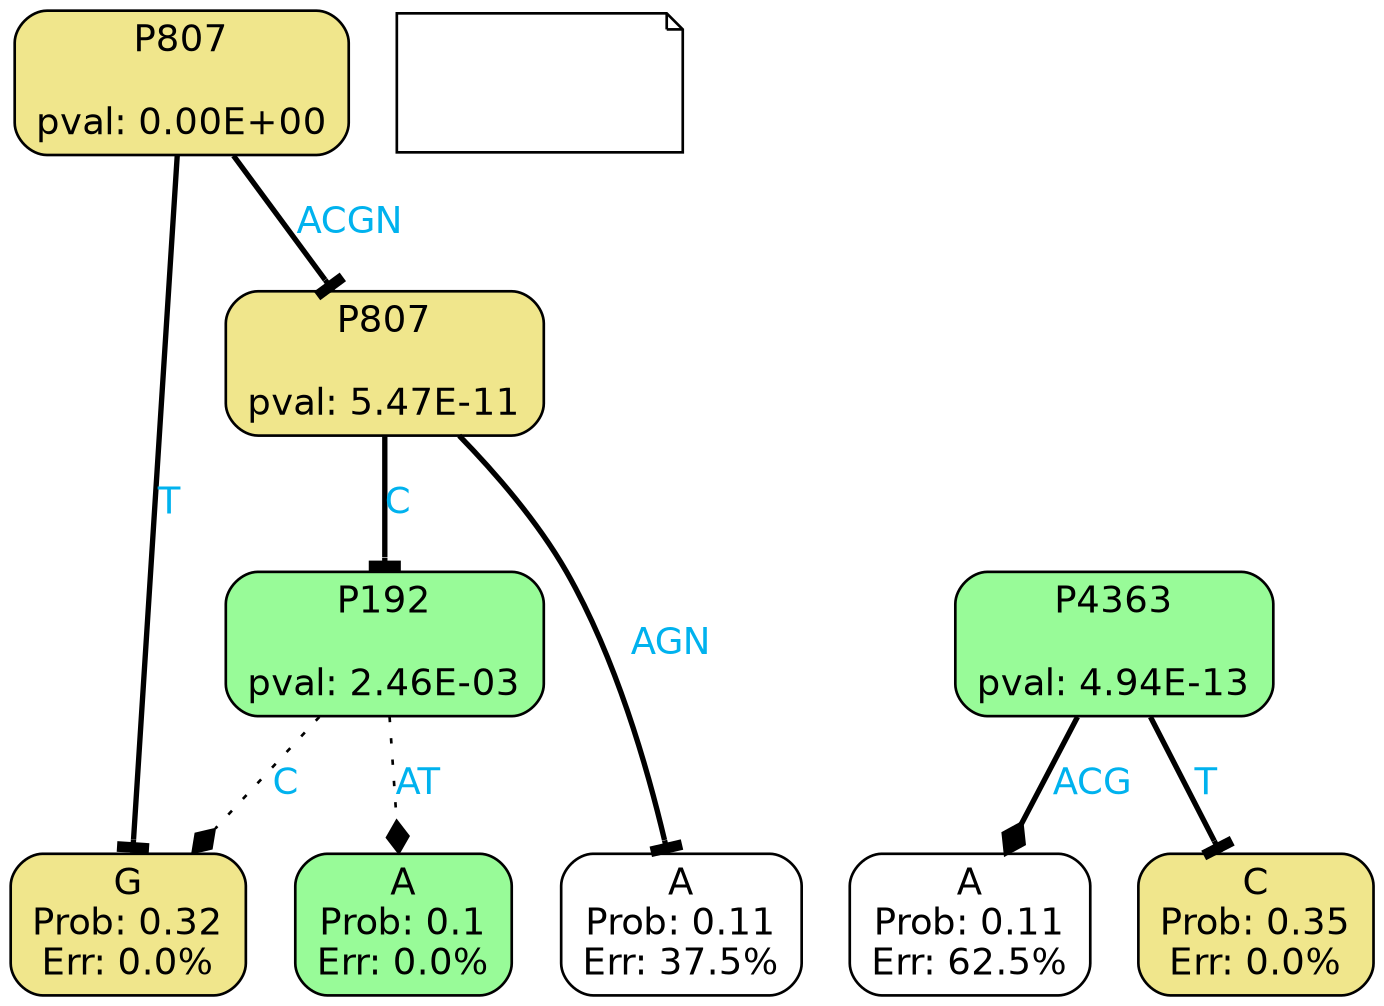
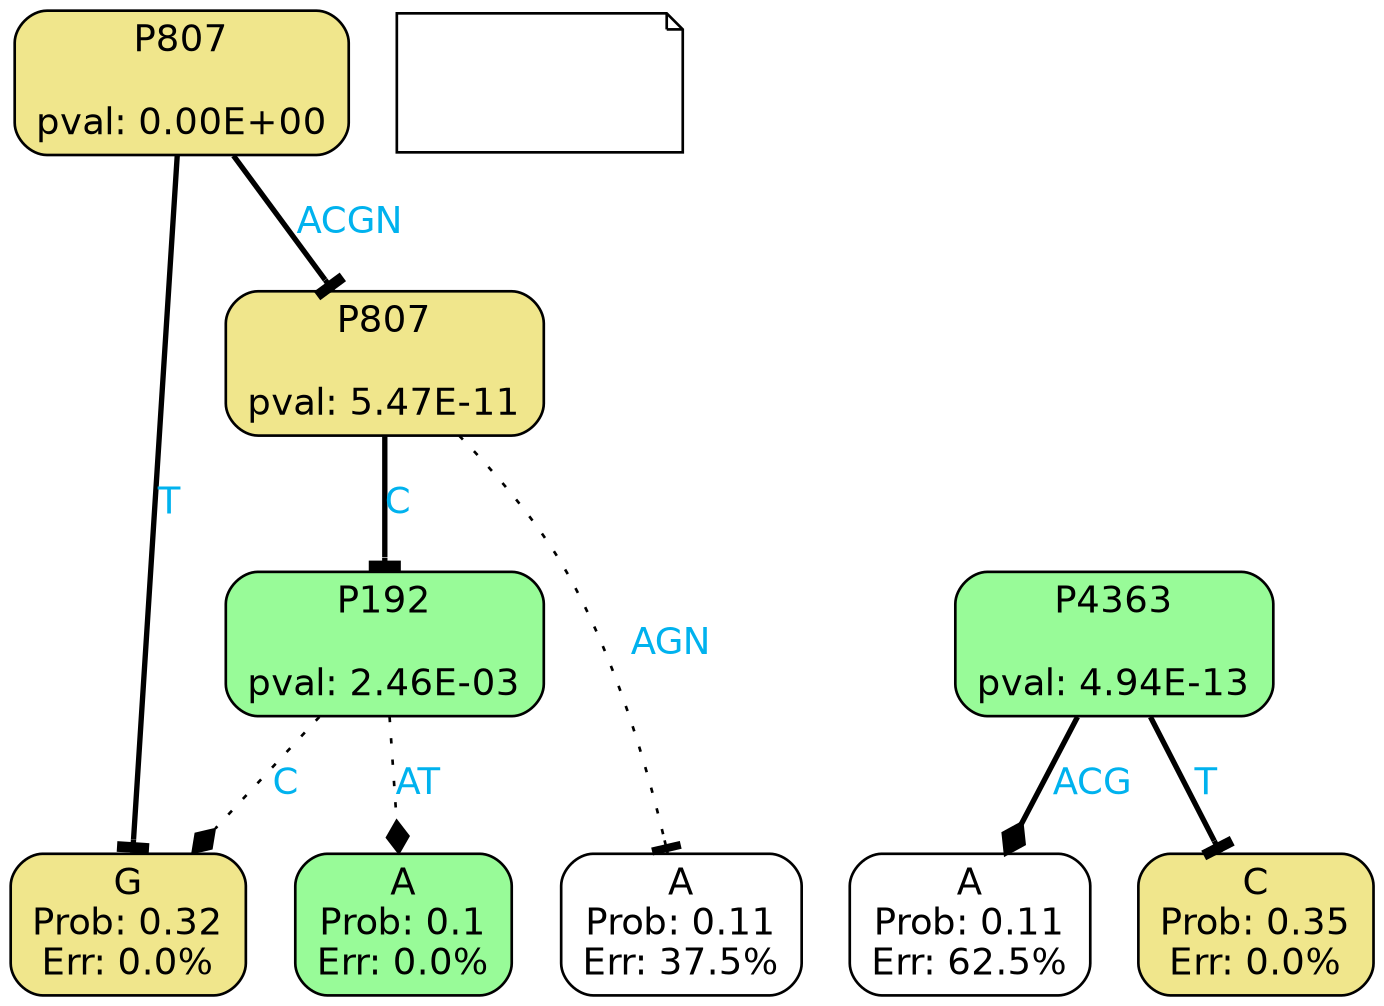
(592, 622) -> (592, 622)
